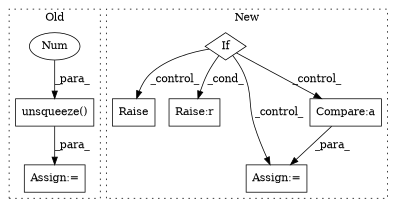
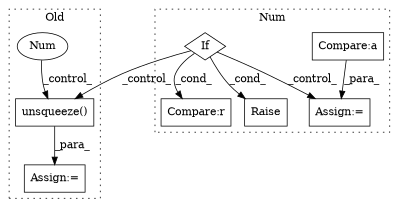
(247, 18) -> (272, 18)
(276, 74) -> (135, 69)
(72, 79) -> (68, 79)
(175, 79) -> (248, 79)
(194, 112) -> (196, 112)
